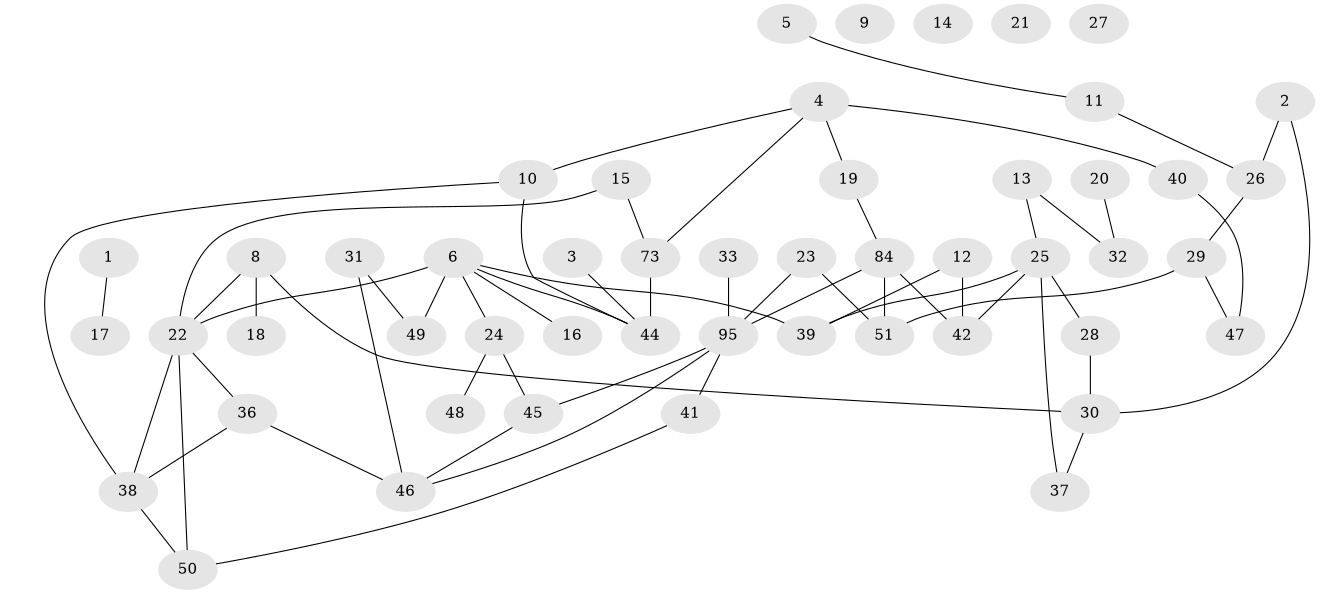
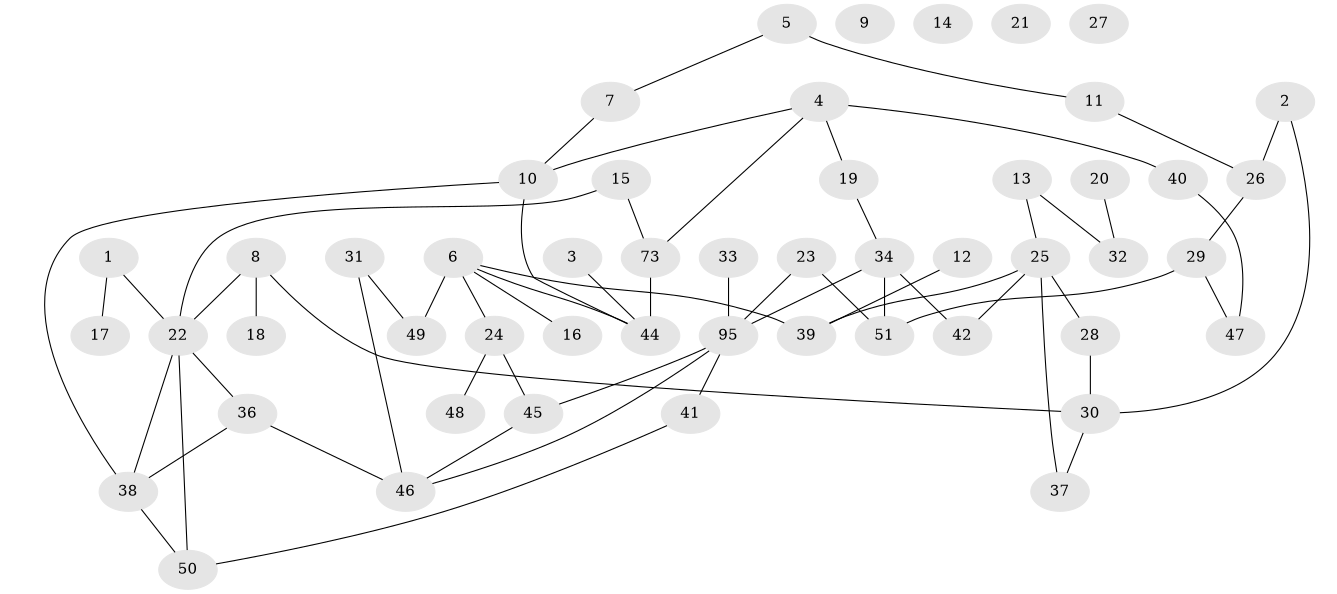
none -> (610, 102)
(885, 258) -> (885, 258)
(314, 293) -> (144, 297)
(963, 297) -> none
